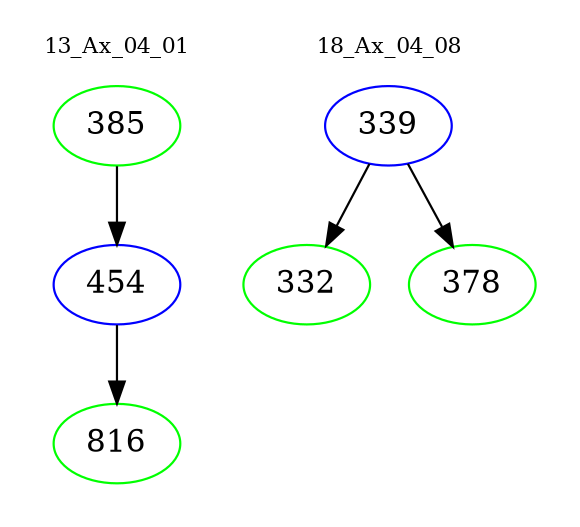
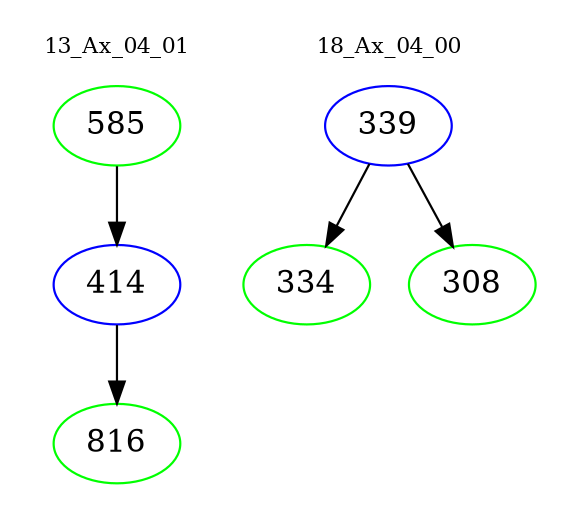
(390, 47) -> (390, 47)
(117, 126) -> (117, 126)
(117, 285) -> (117, 285)
(307, 285) -> (307, 285)
(472, 285) -> (472, 285)
